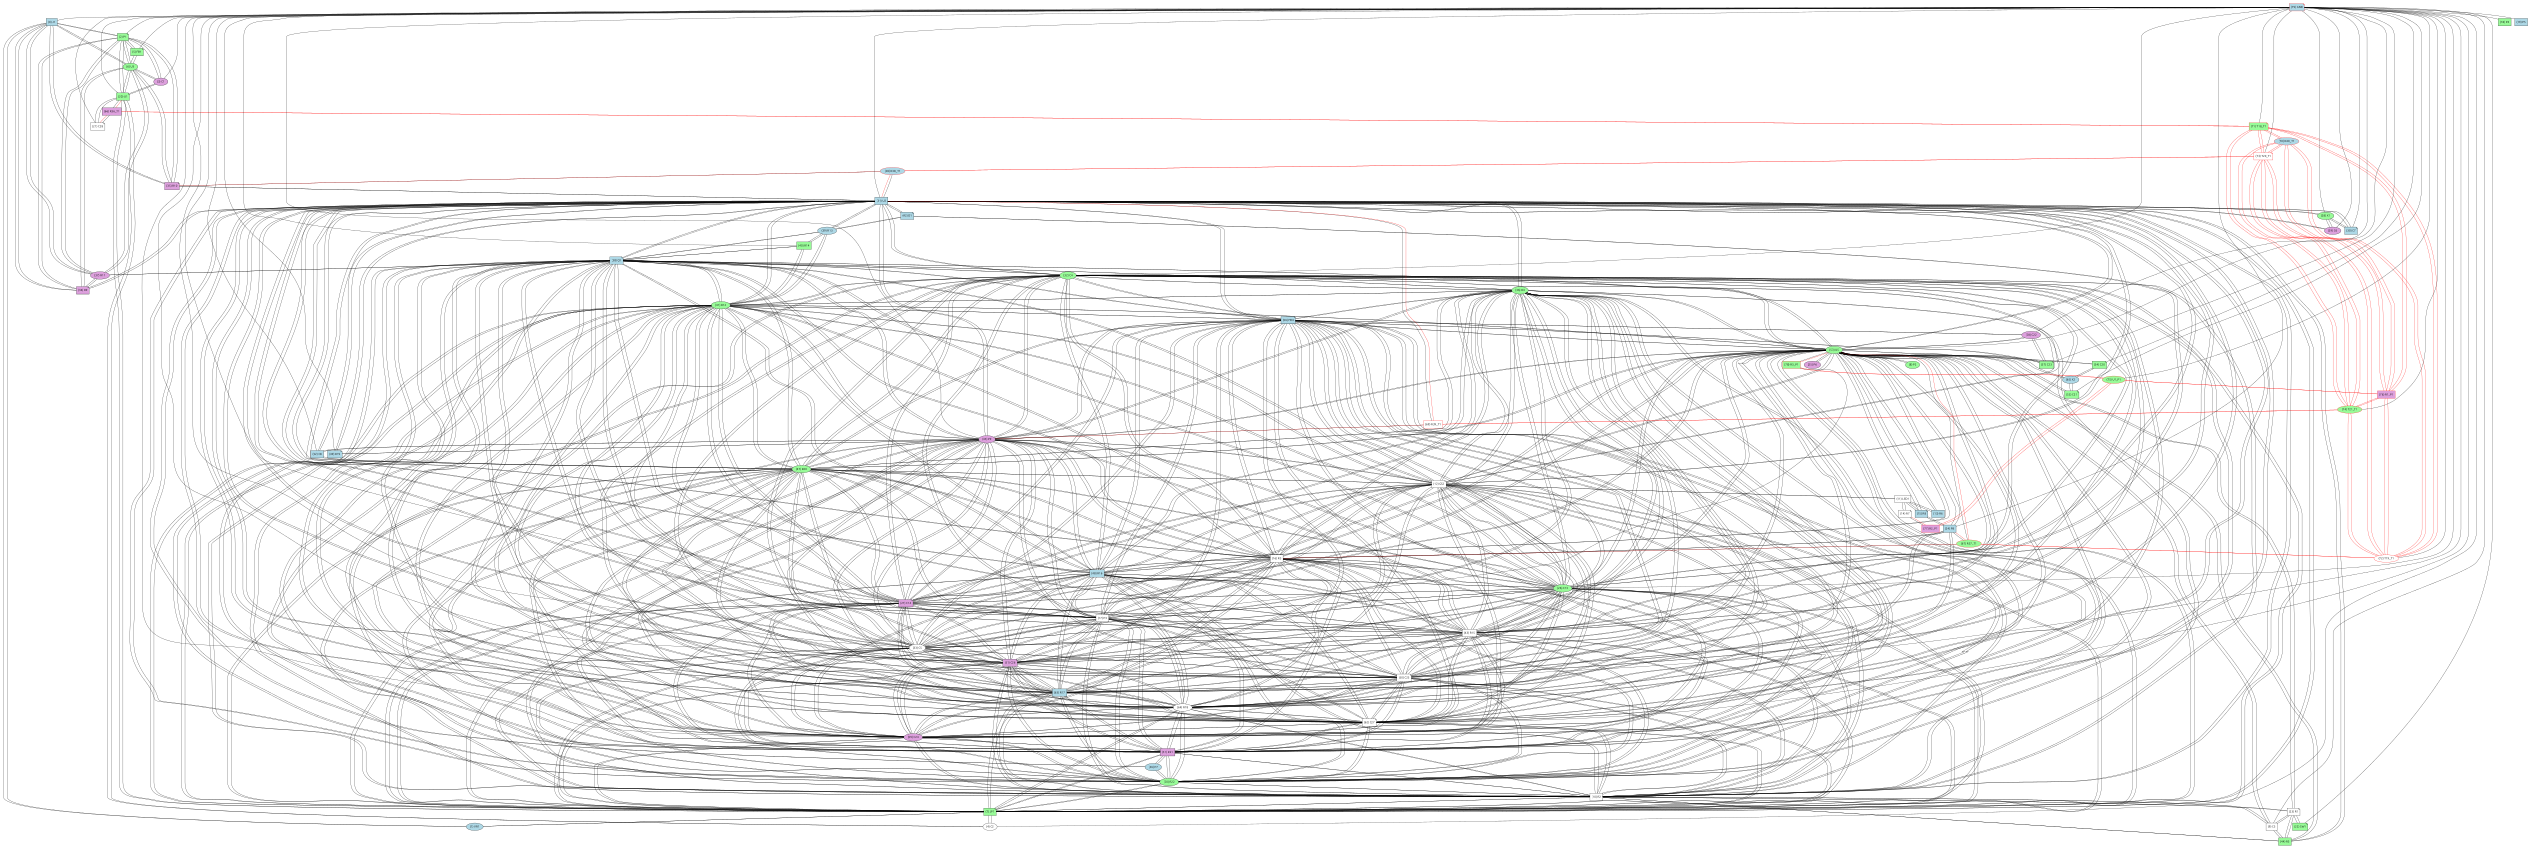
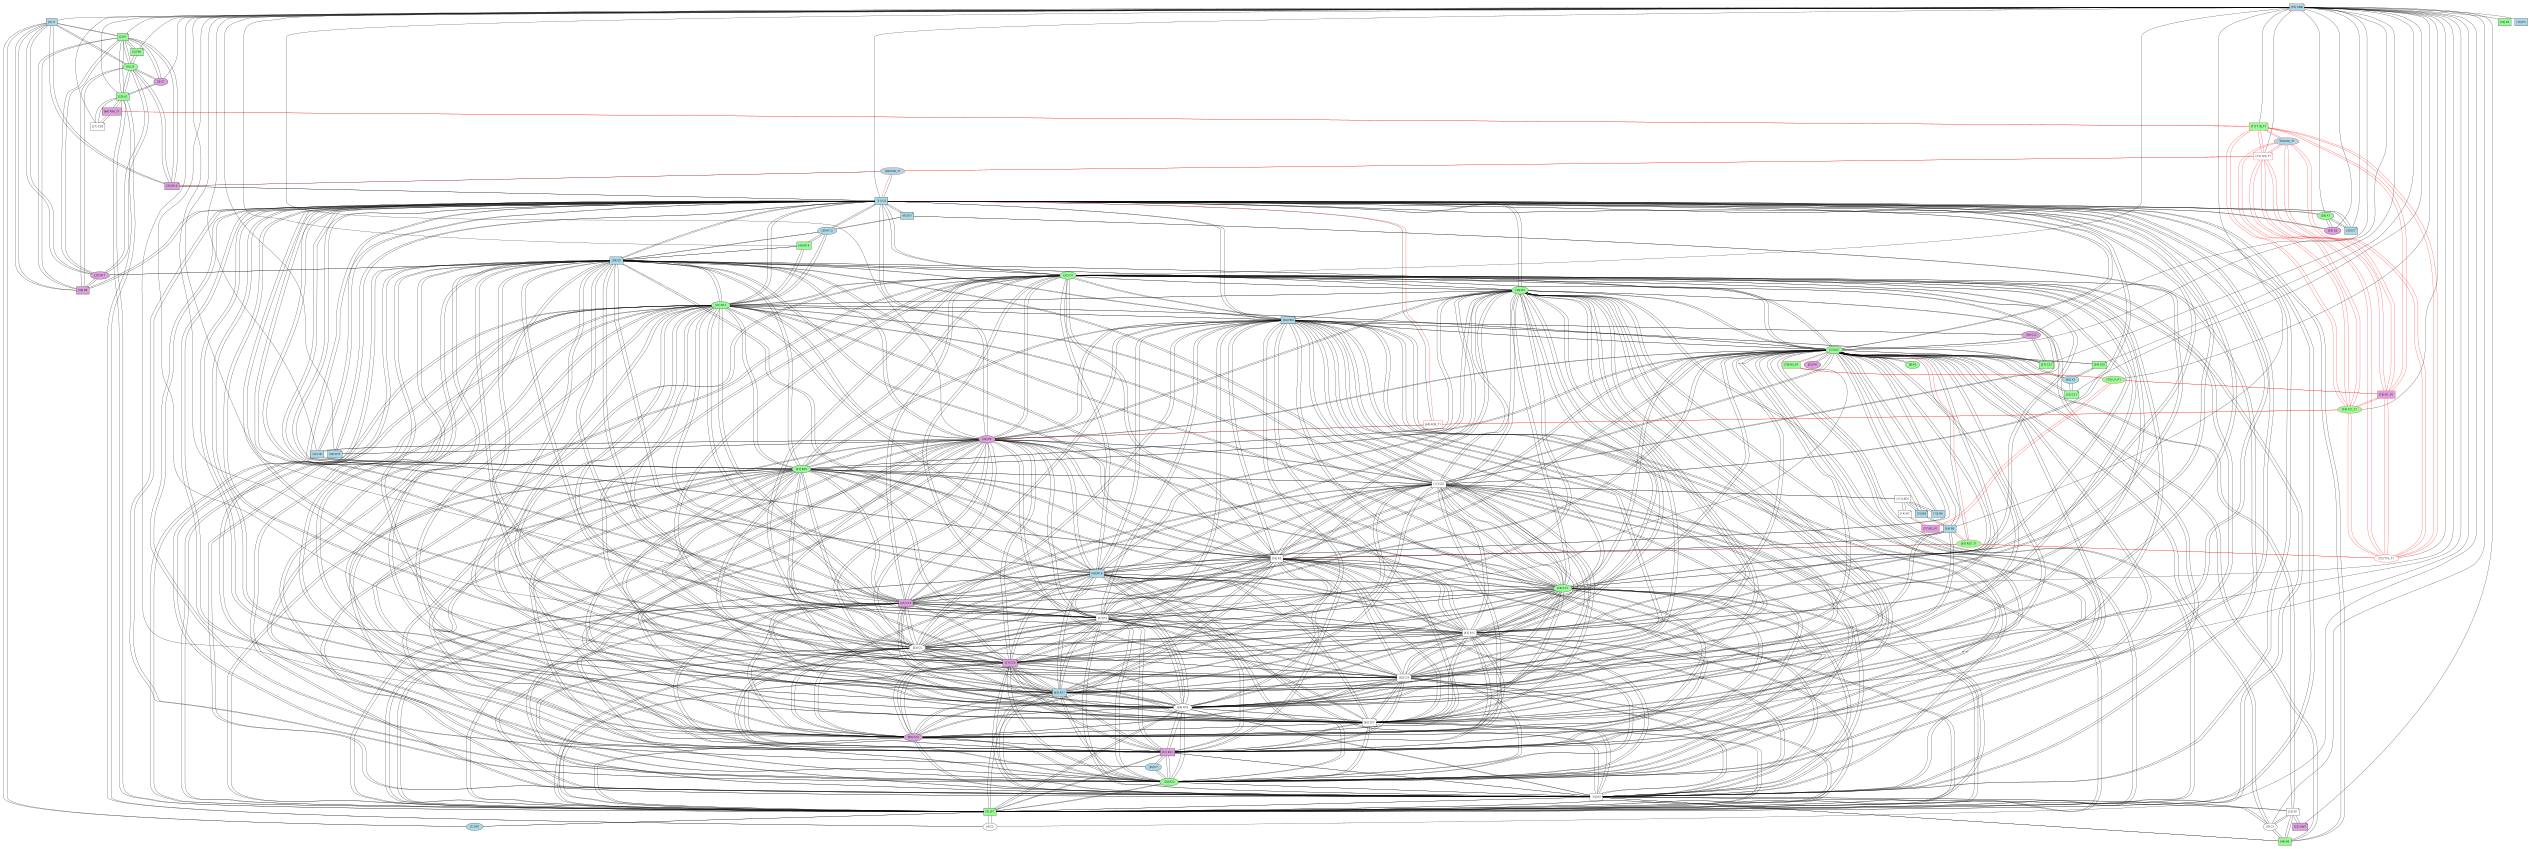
(2272, 827) -> (2270, 827)
(2300, 827) -> (2300, 827)
